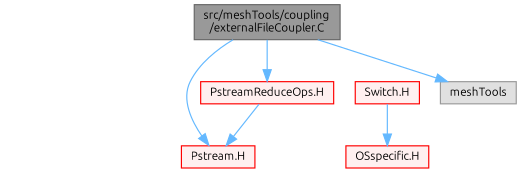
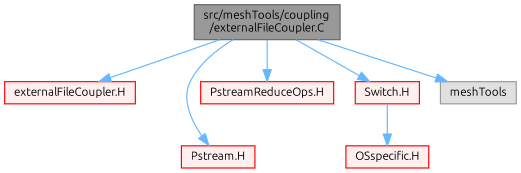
none -> (328, 58)
none -> (70, 93)
(246, 120) -> none
